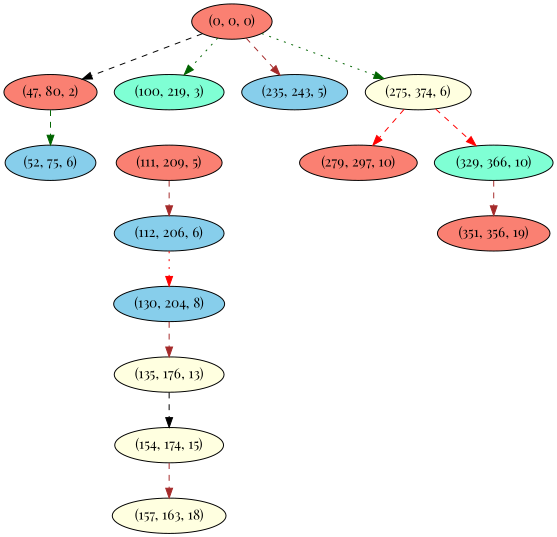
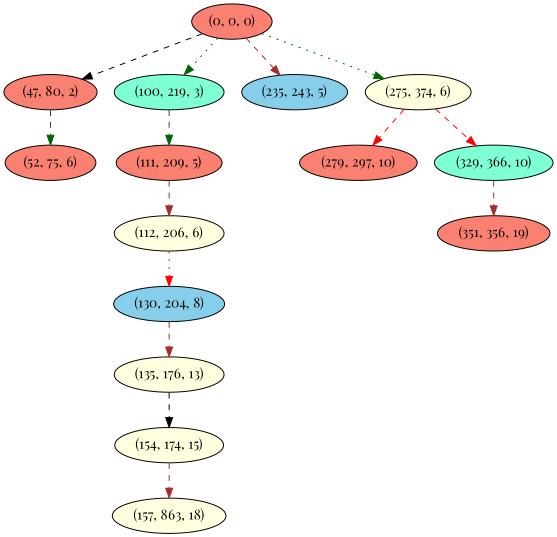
none -> (169, 123)
(50, 163) -> (50, 163)
(169, 233) -> (169, 233)
(169, 516) -> (169, 516)
